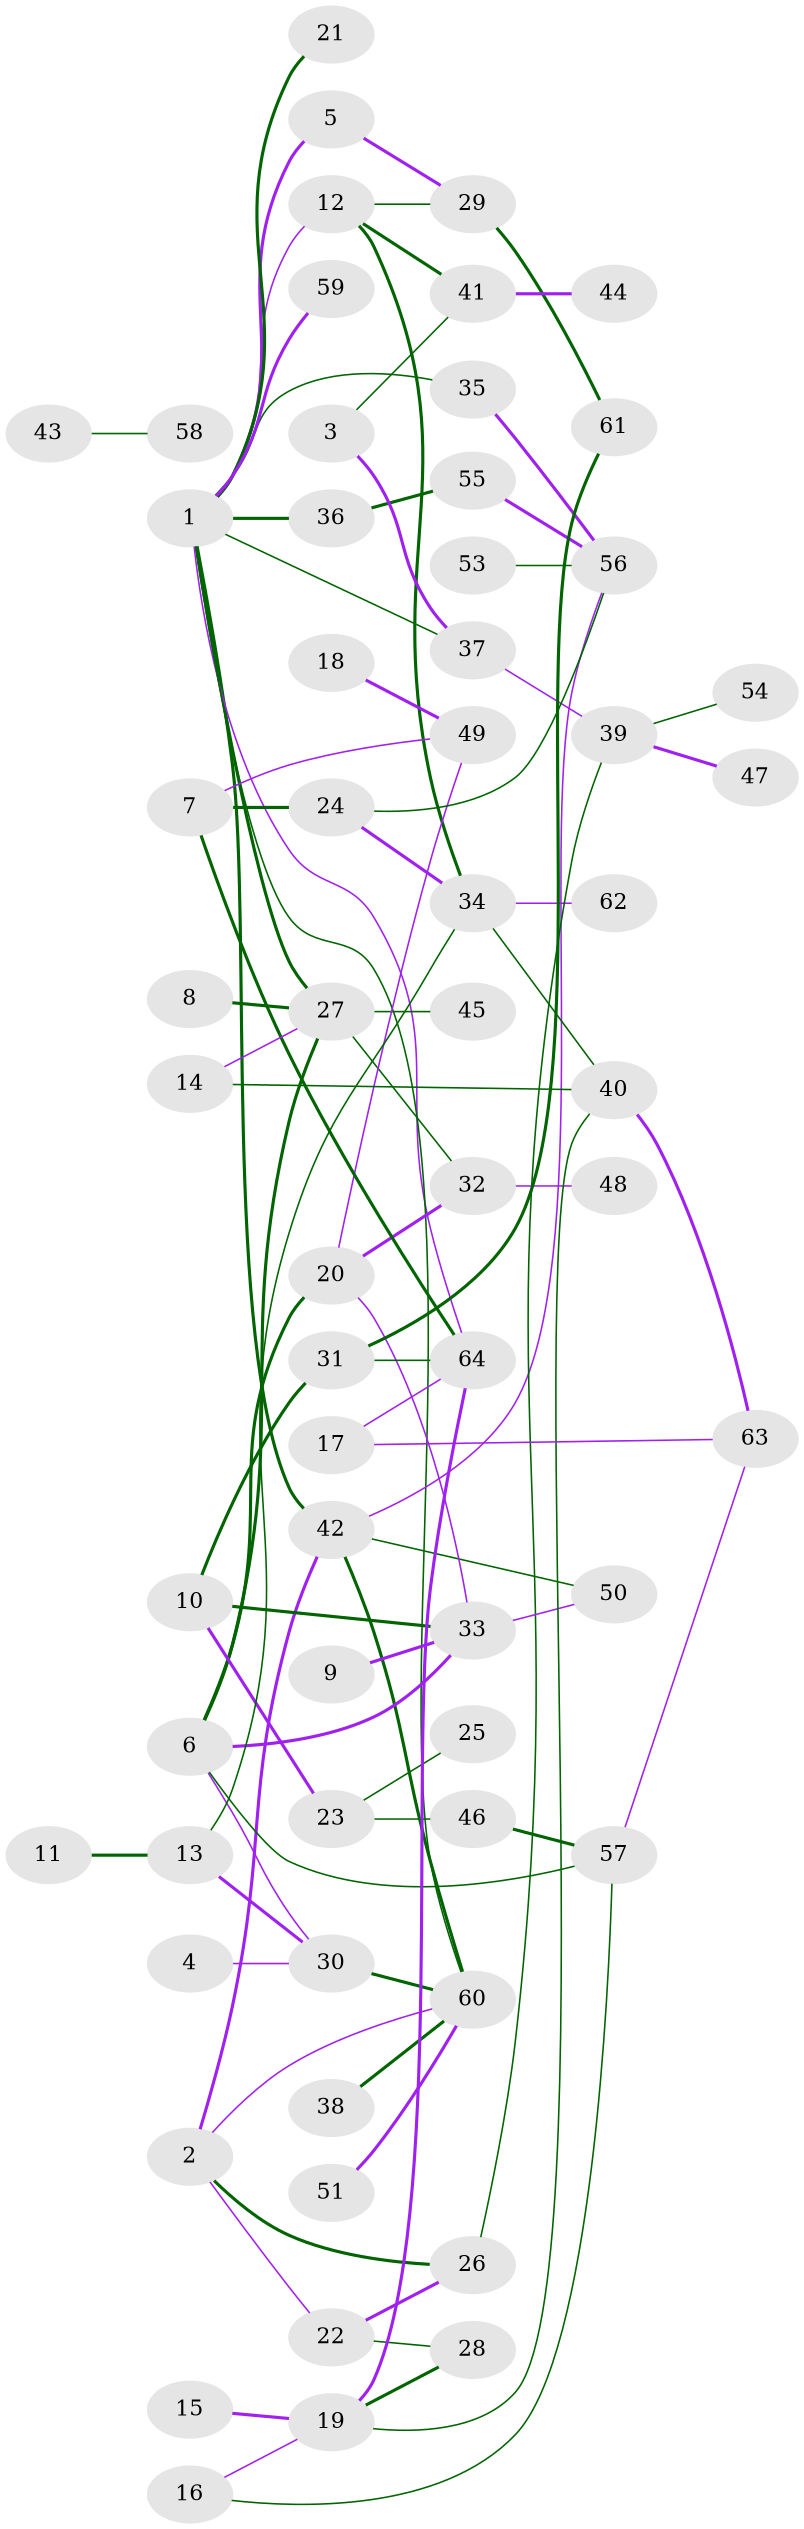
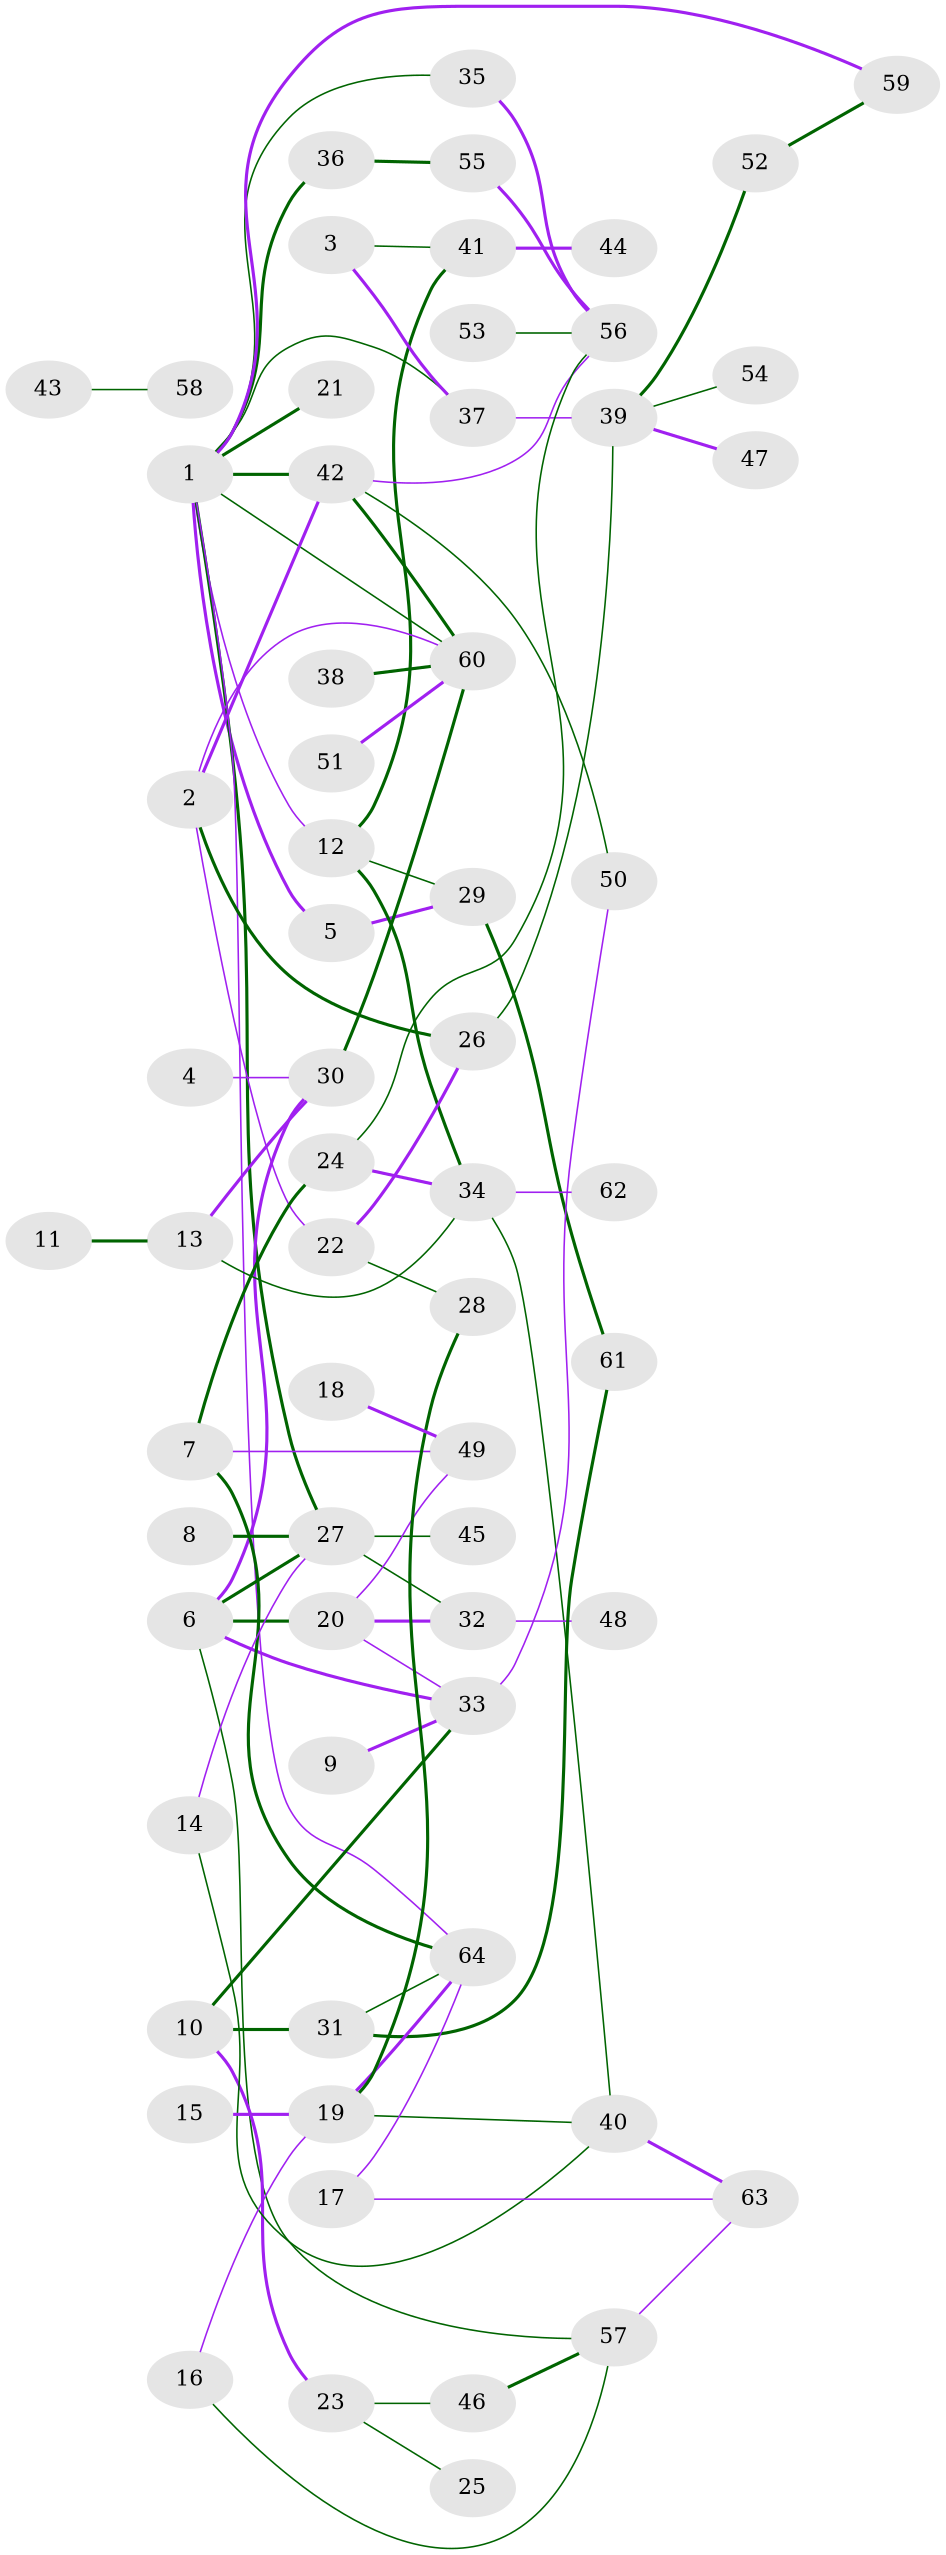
none -> (756, 163)
(263, 1870) -> (261, 1349)
